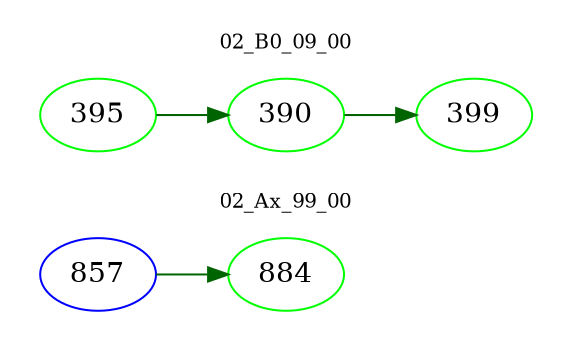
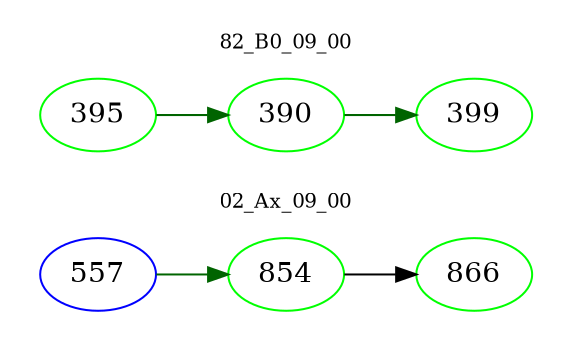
(286, 43) -> (286, 43)
(286, 203) -> (286, 203)
(98, 274) -> (98, 274)
(286, 274) -> (286, 274)
none -> (474, 274)
